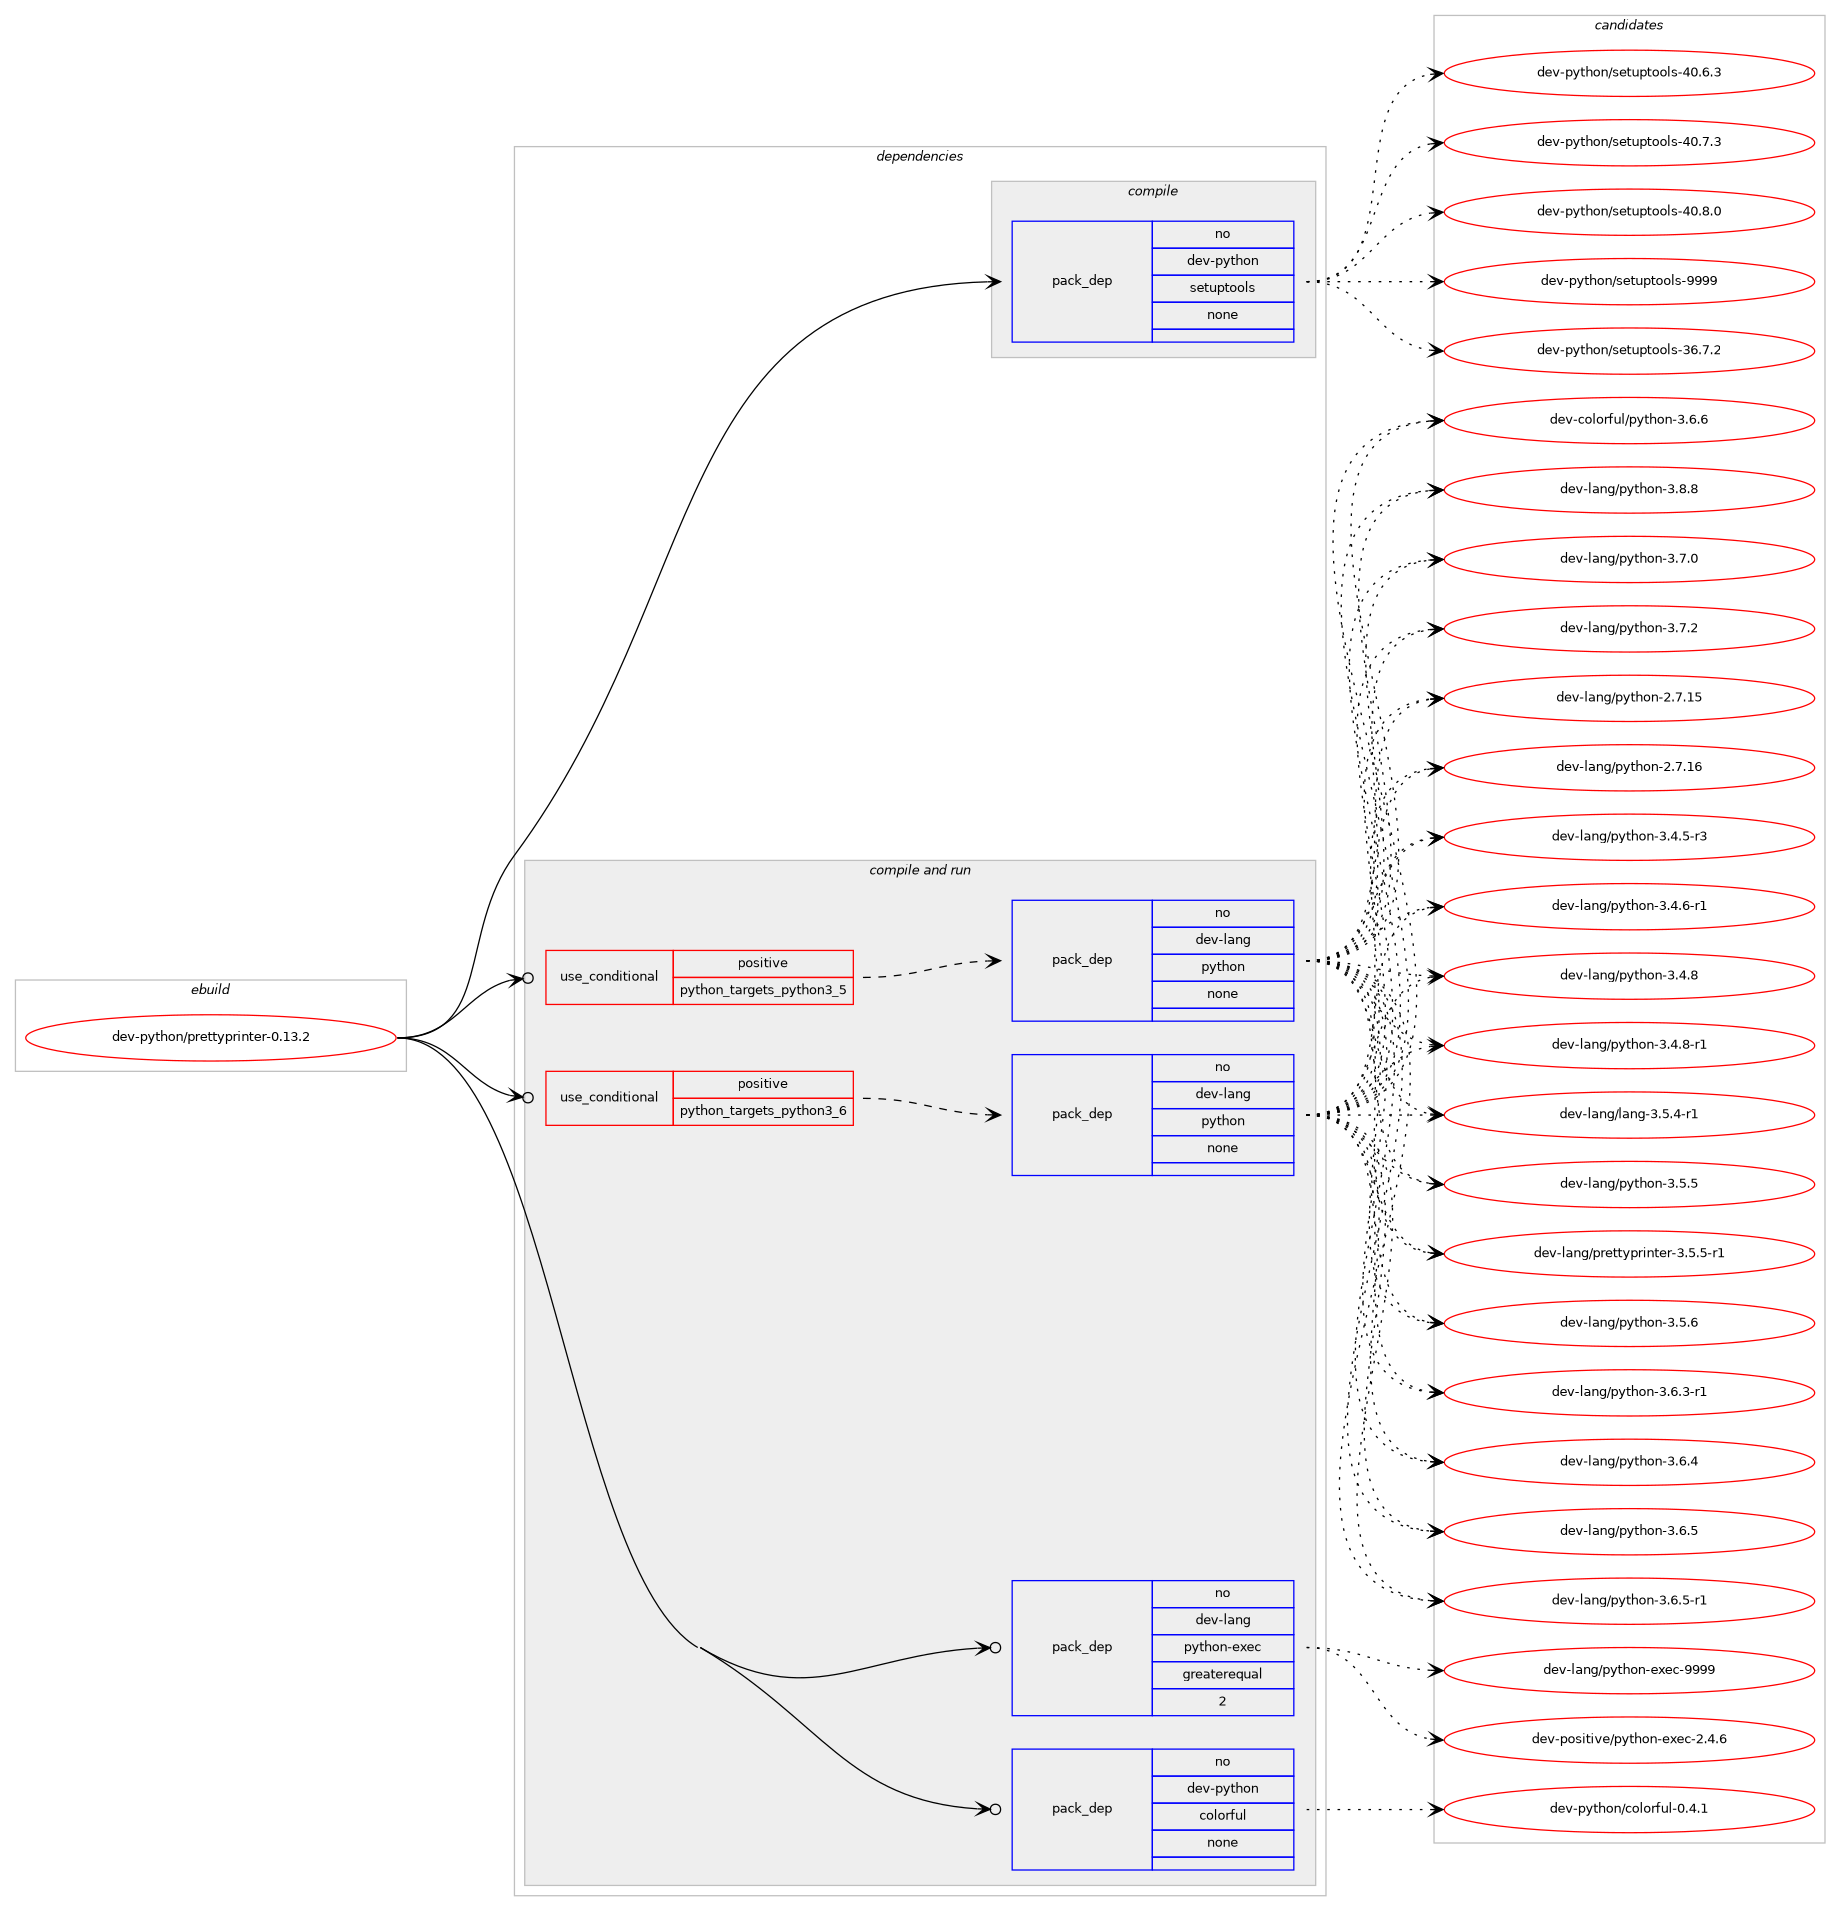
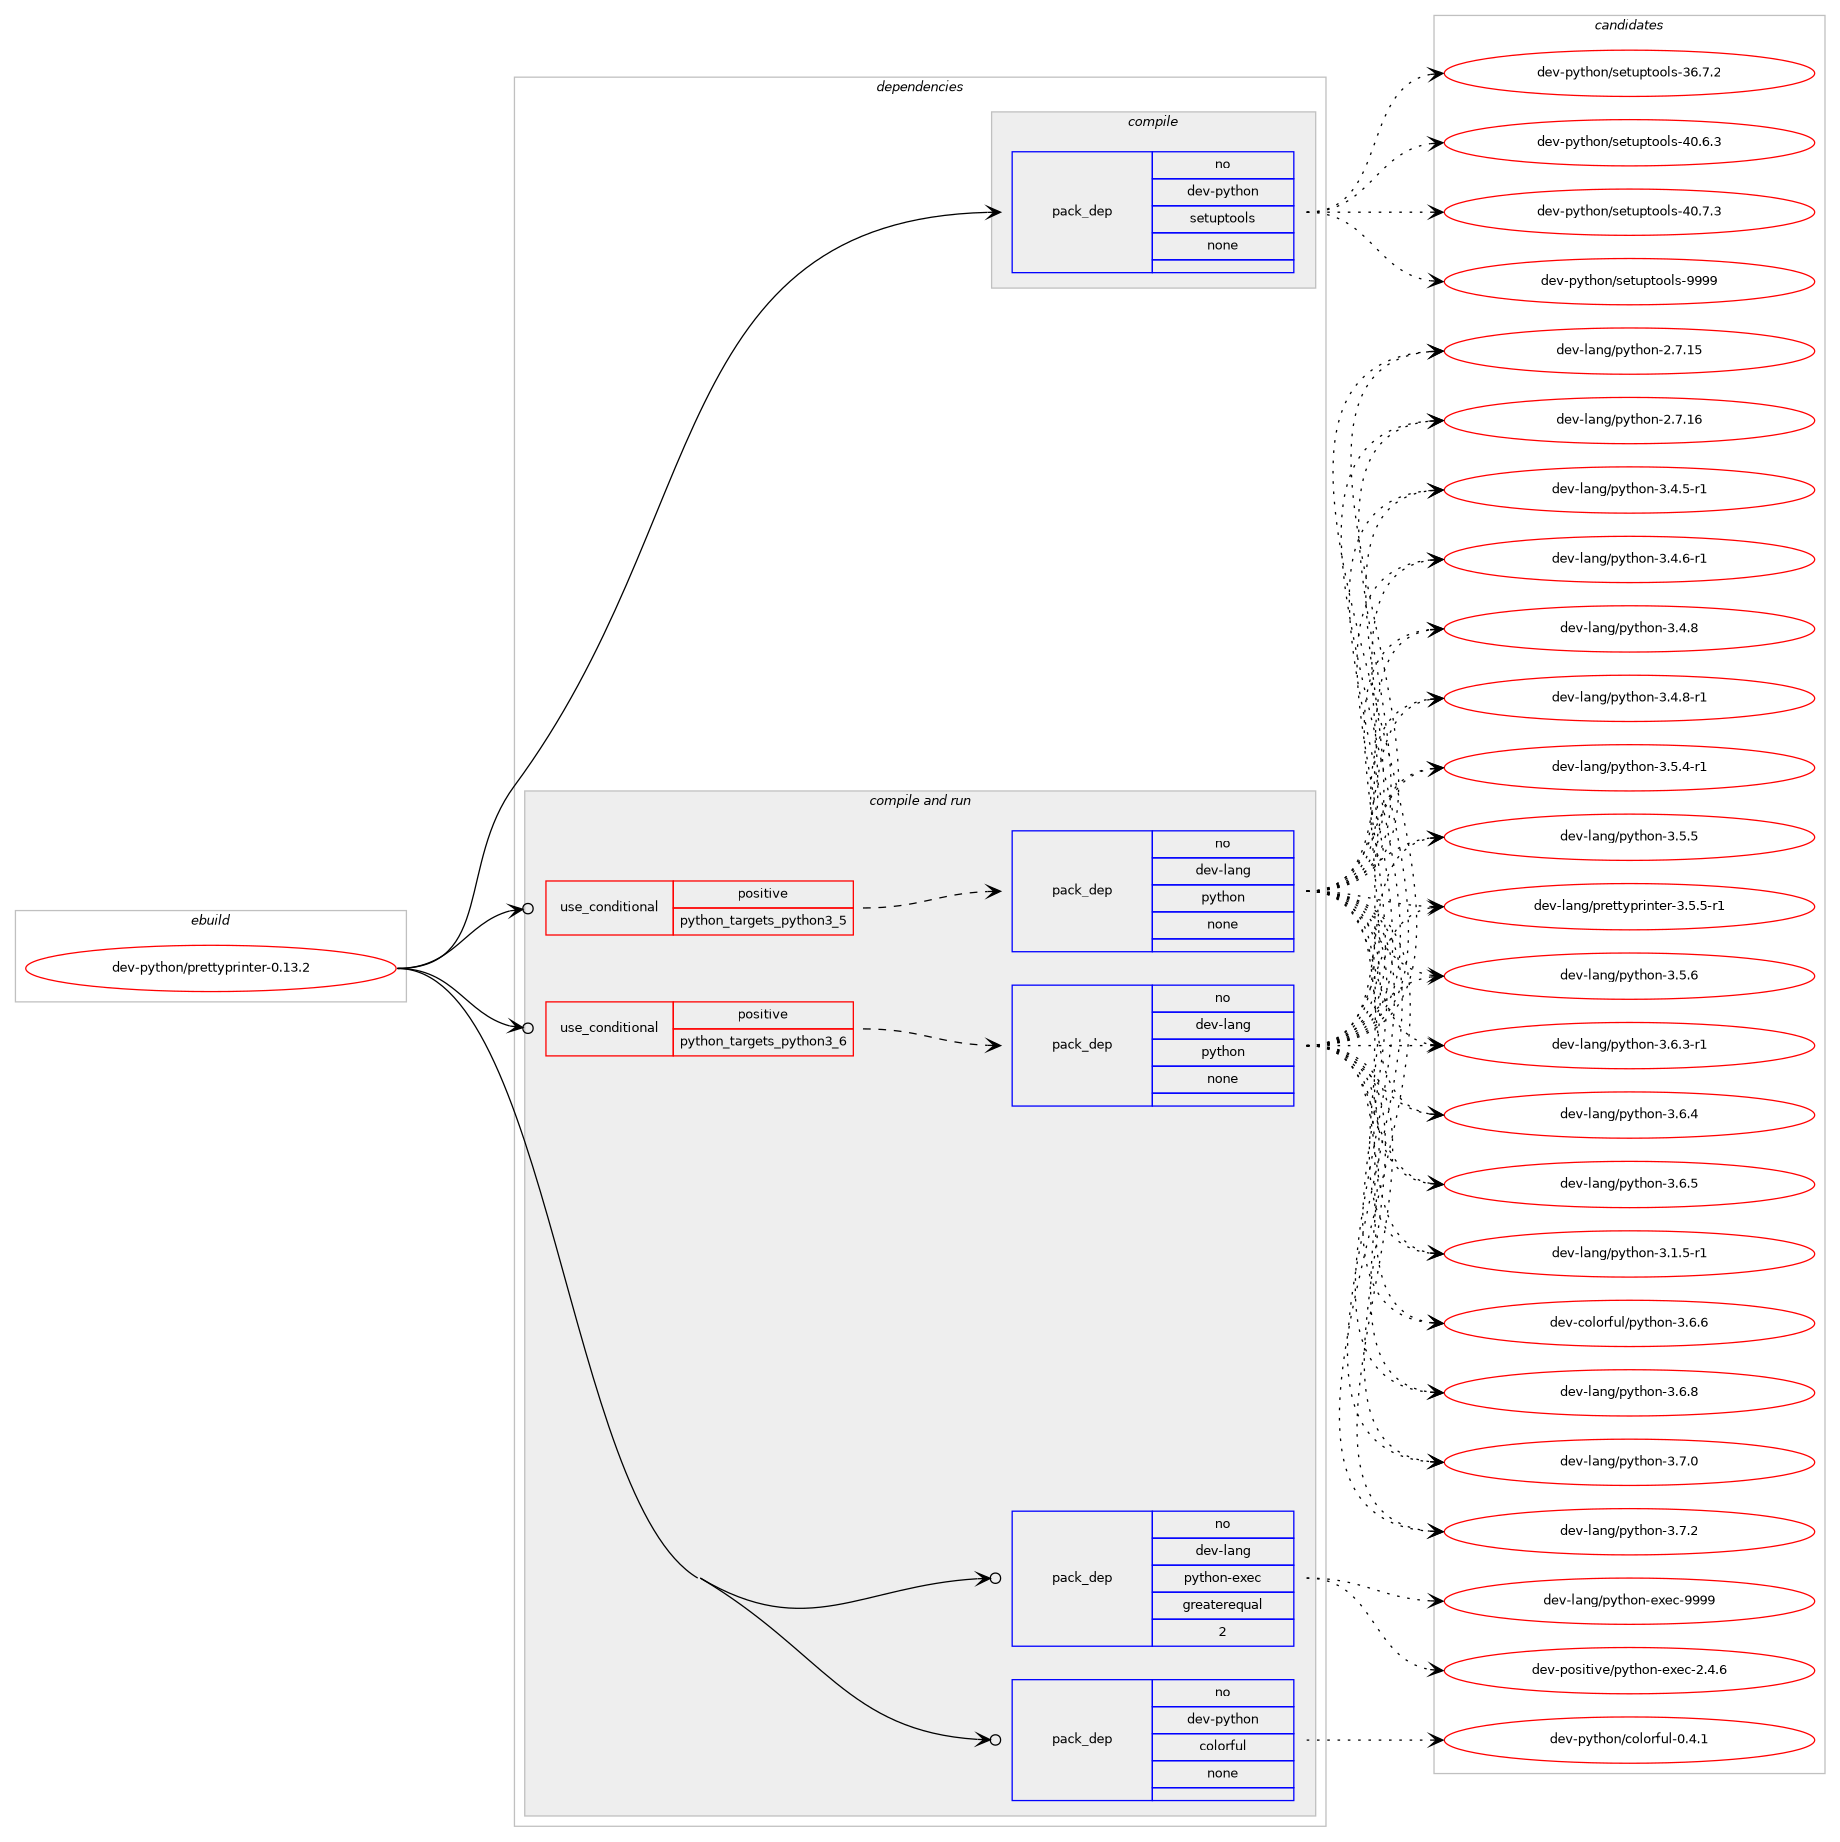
(1630, 212) -> none
(1630, 490) -> (1630, 1393)
(1630, 837) -> (1630, 490)
(1630, 1115) -> (1630, 768)
(1630, 1601) -> (1630, 1254)
